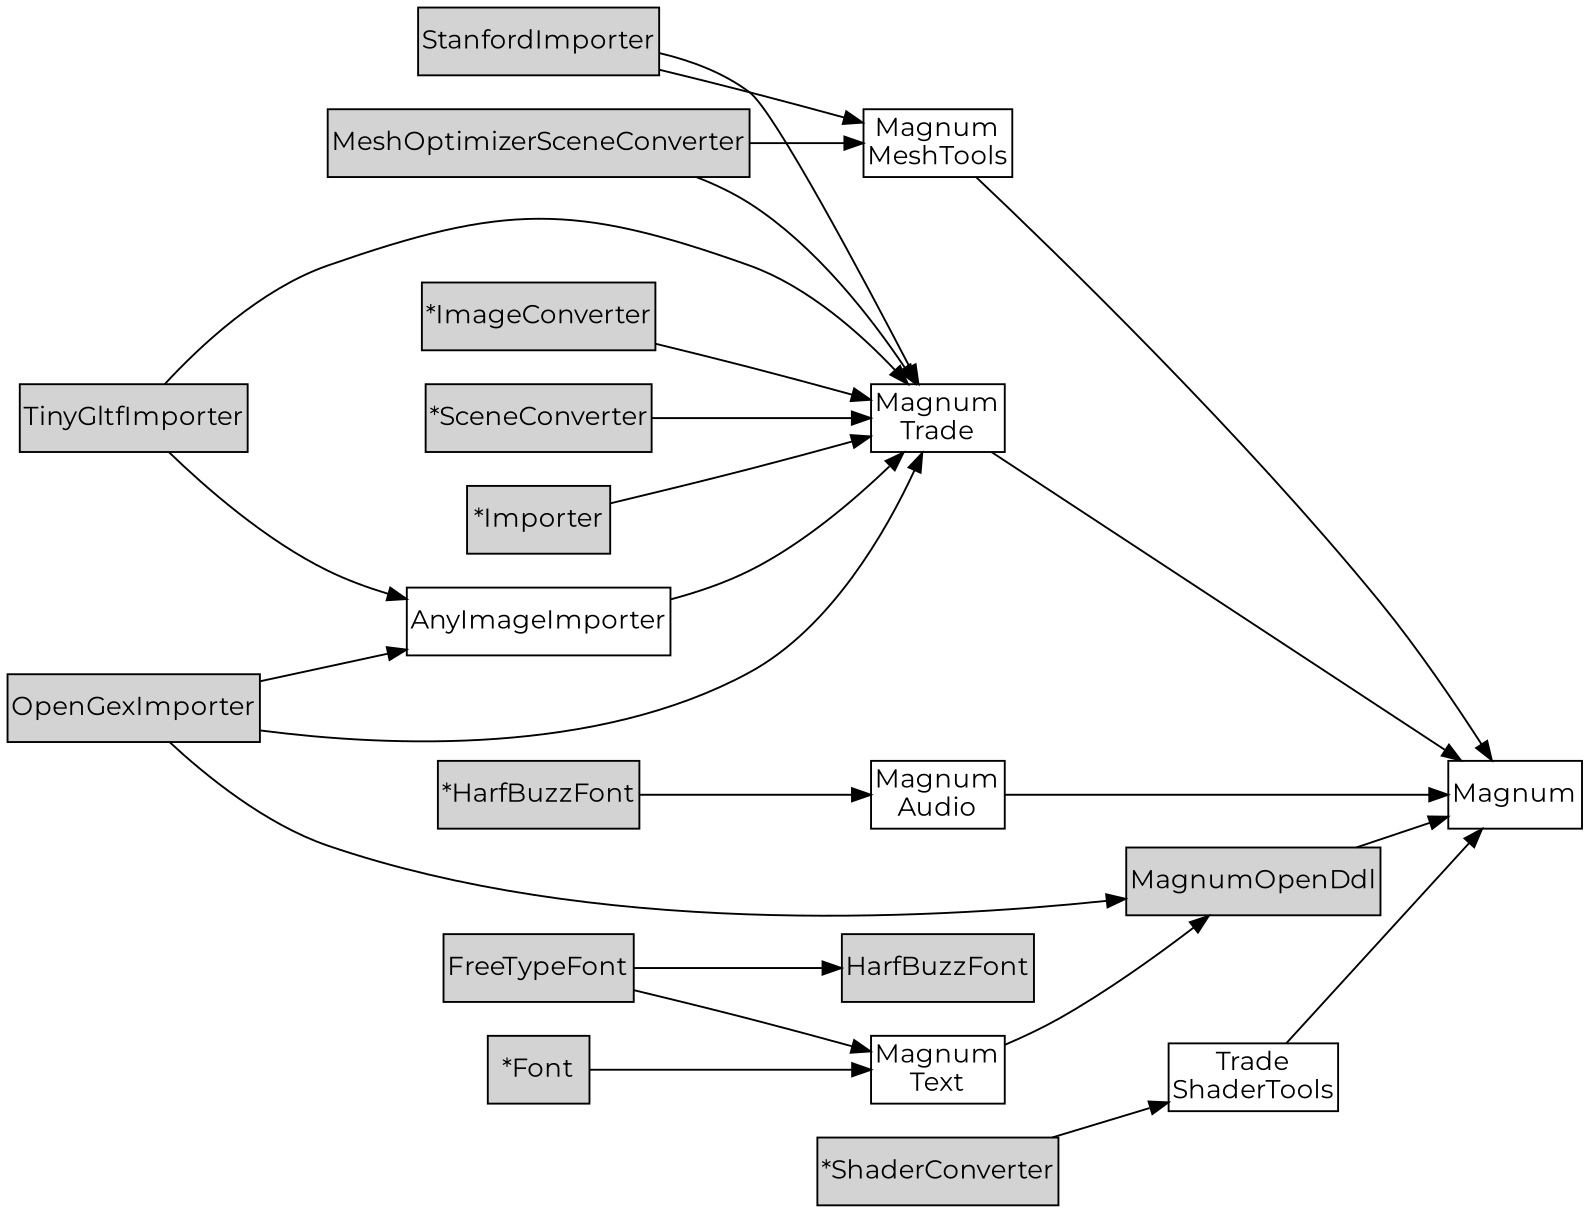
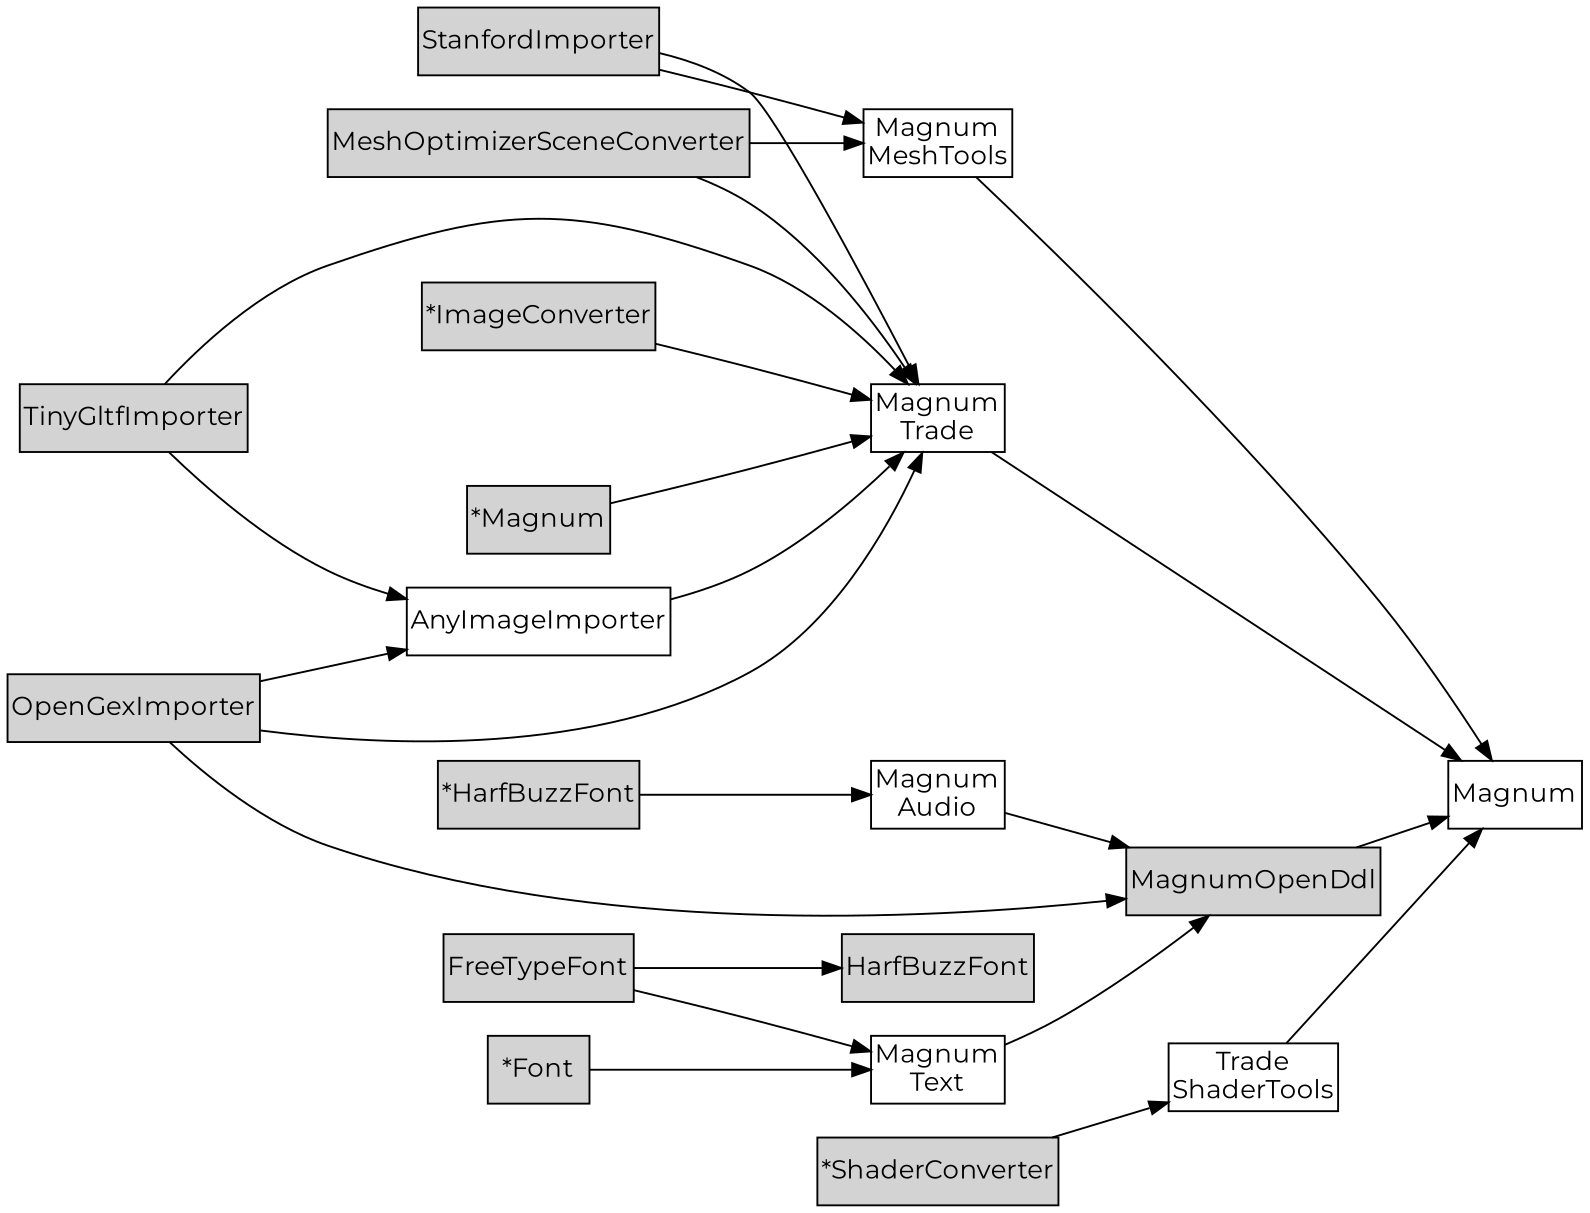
(539, 418) -> none
(539, 520) -> (539, 520)
(1217, 795) -> (1058, 828)
